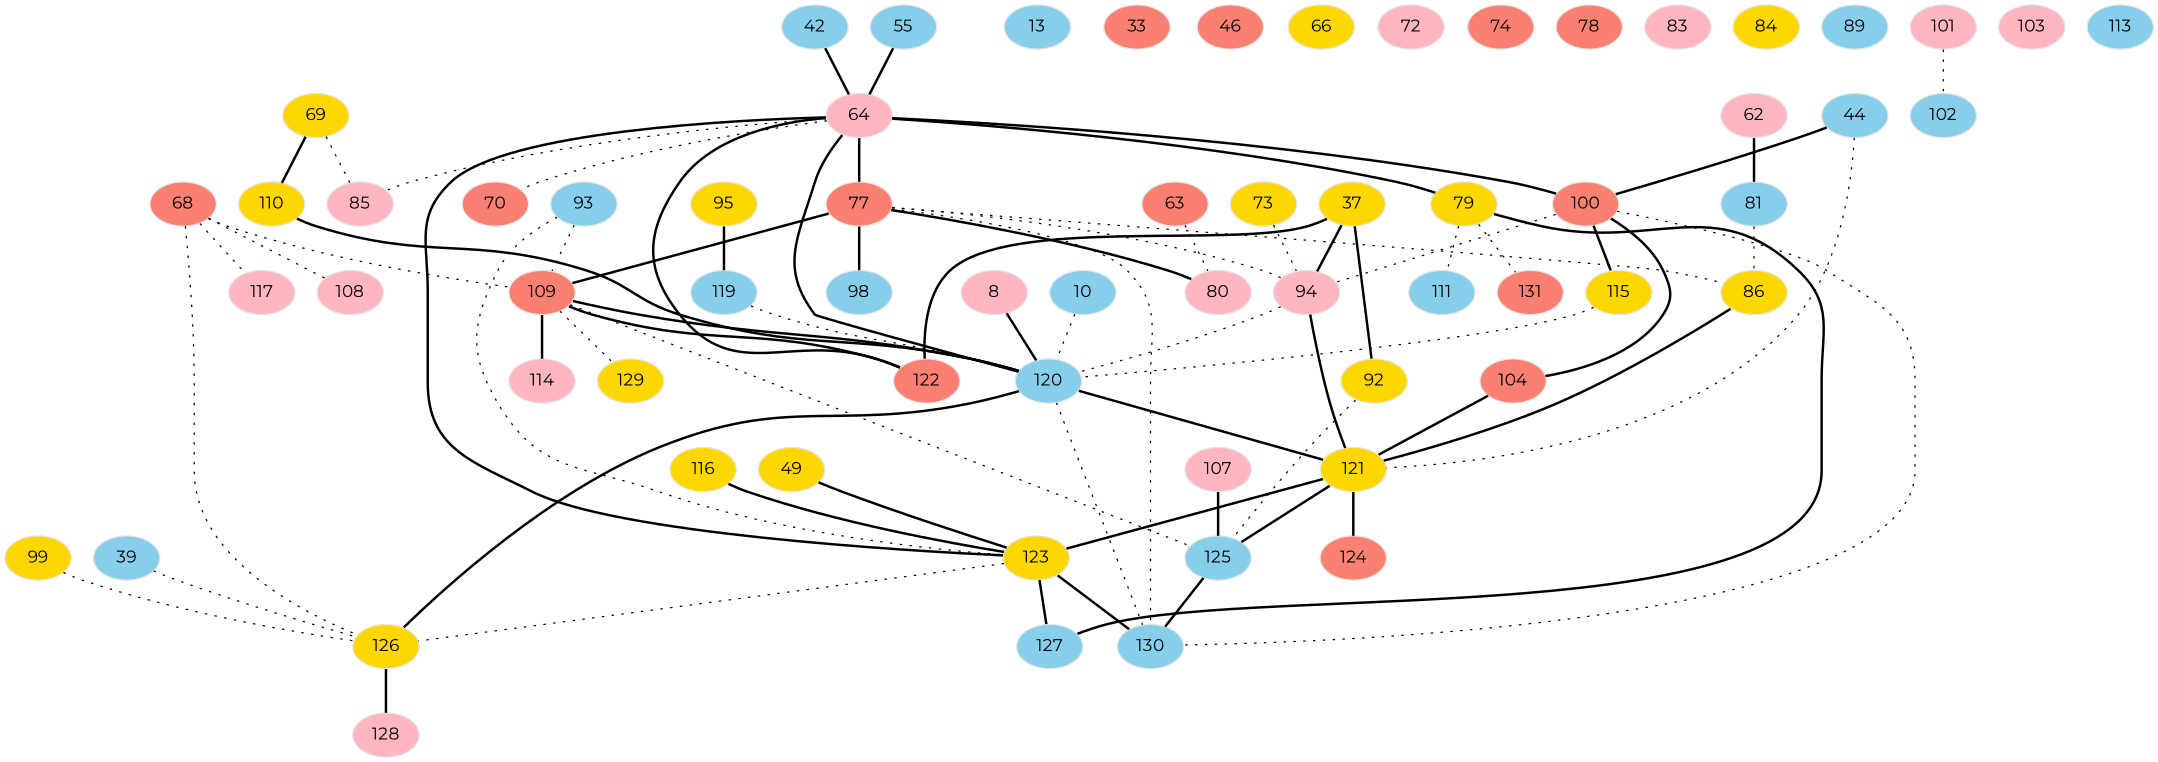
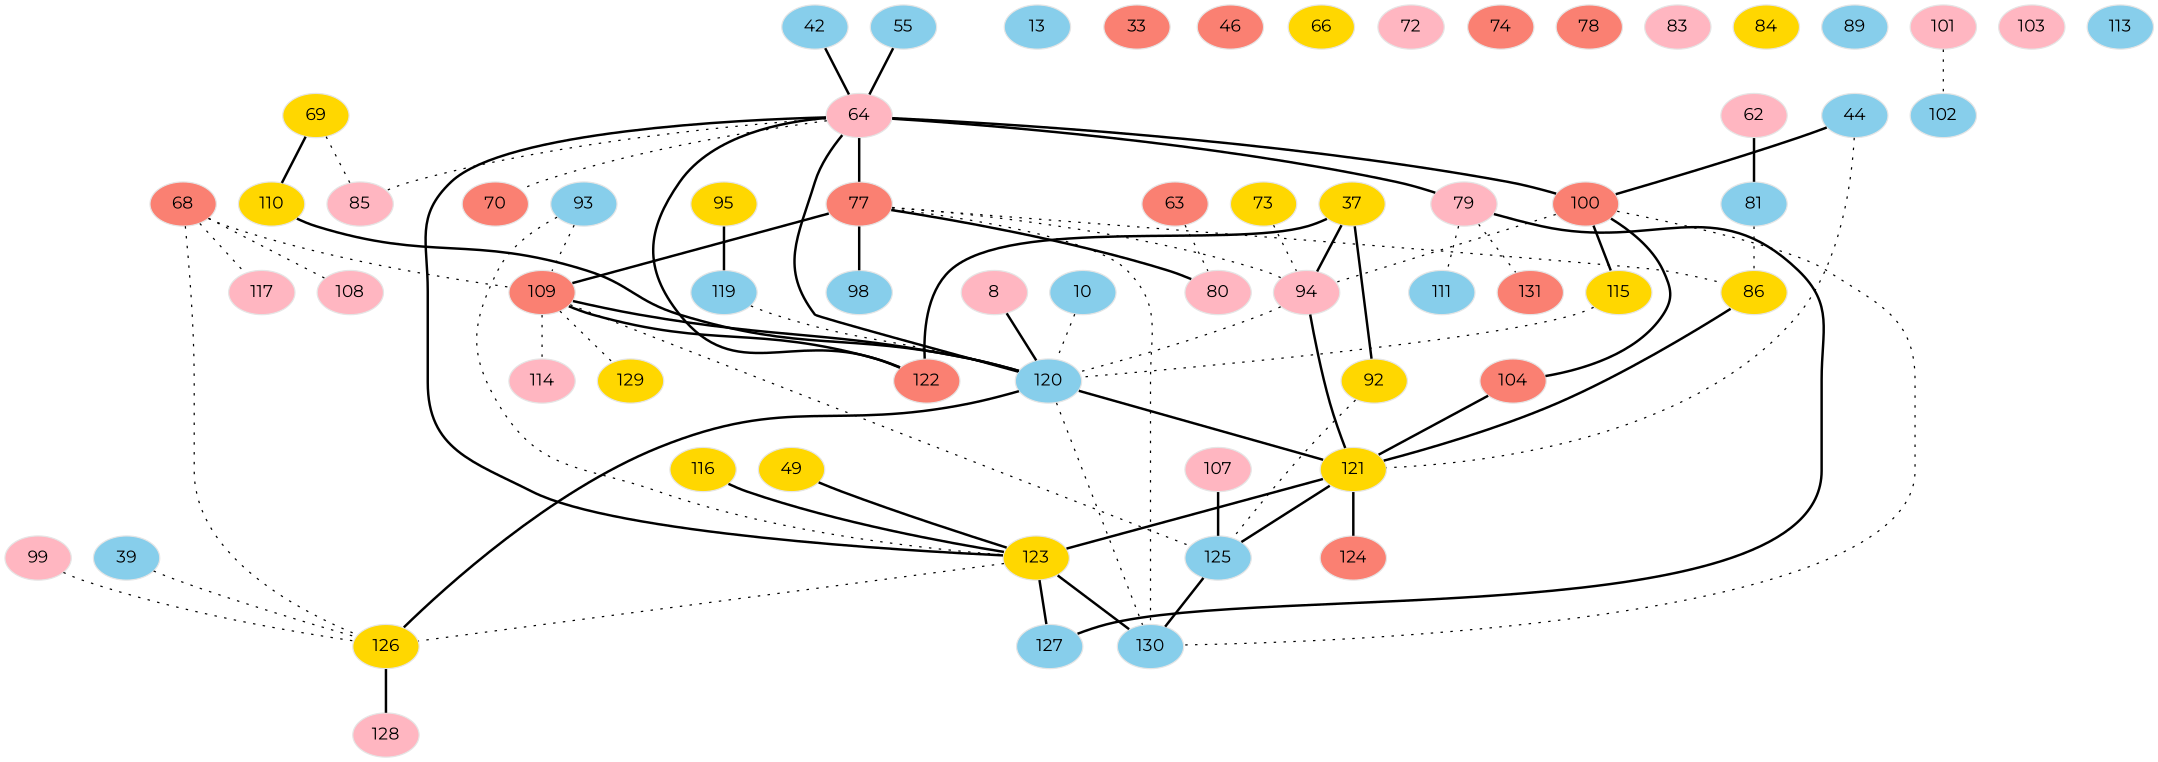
(1464, 204) -> (1464, 204)
(542, 337) -> (542, 337)
(38, 558) -> (38, 558)
